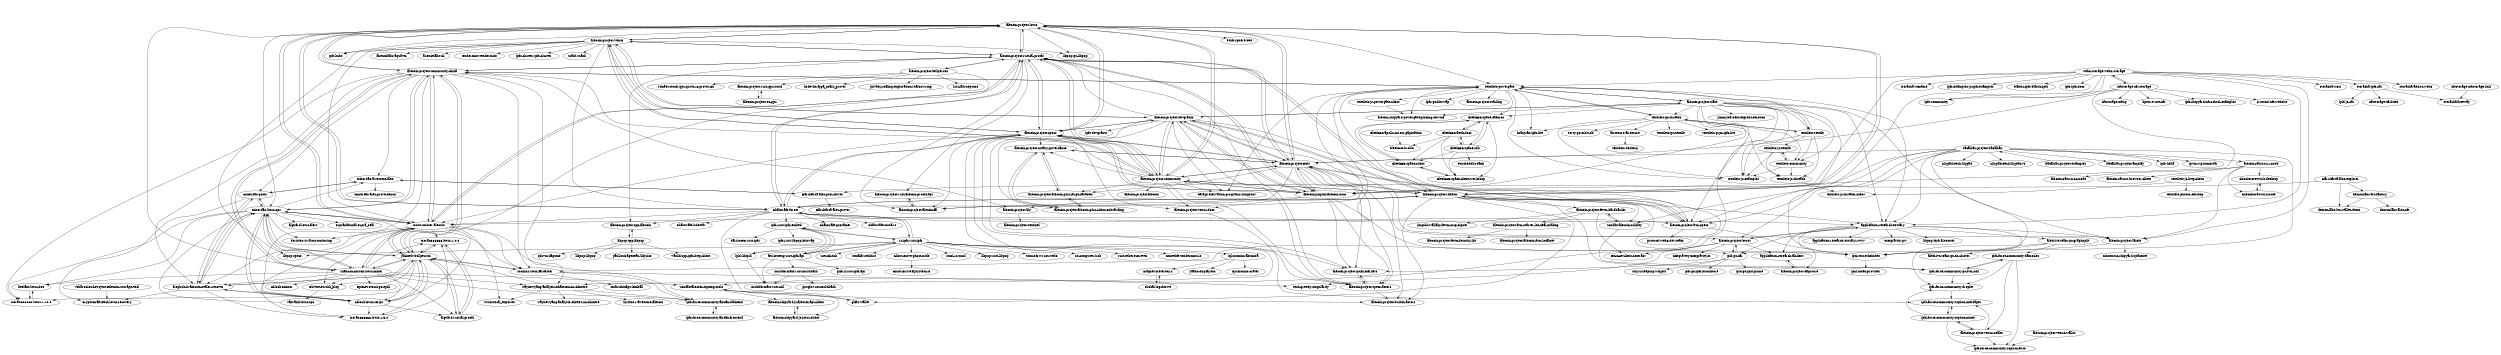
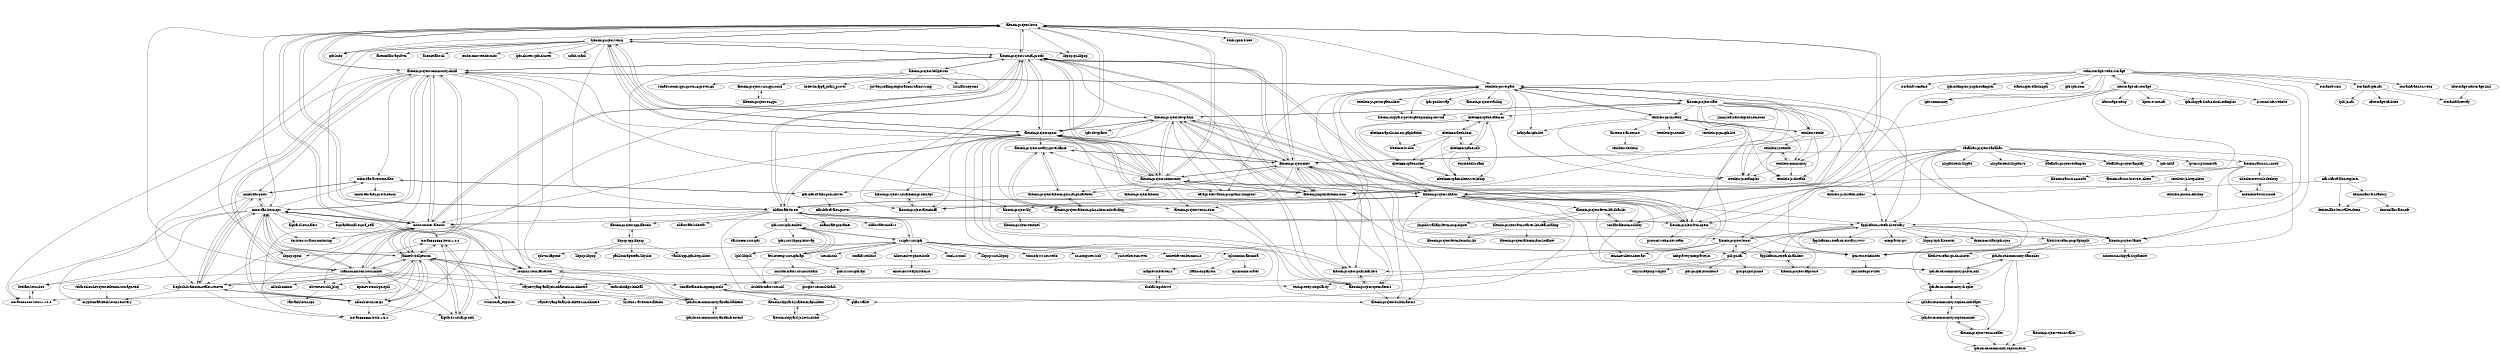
(1581, 133) -> none
(2026, 156) -> (2022, 156)
none -> (1992, 241)
(161, 289) -> (398, 227)
(527, 295) -> (470, 273)
